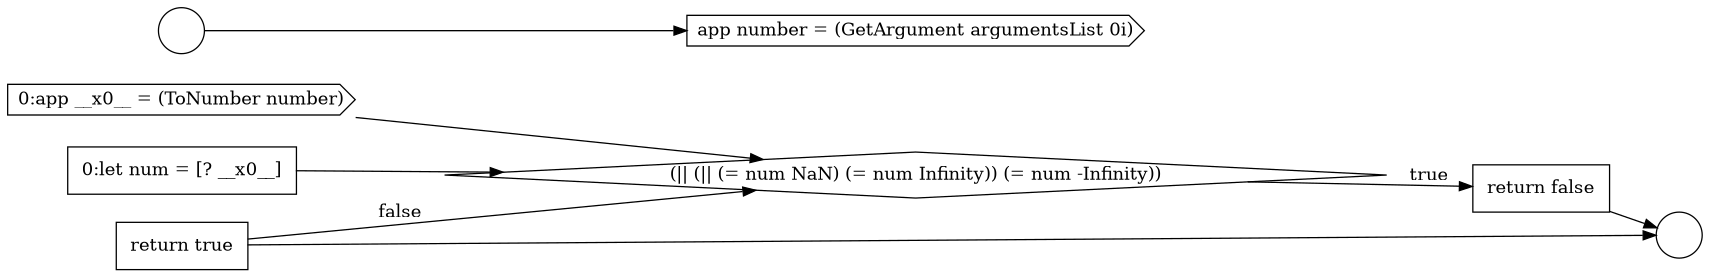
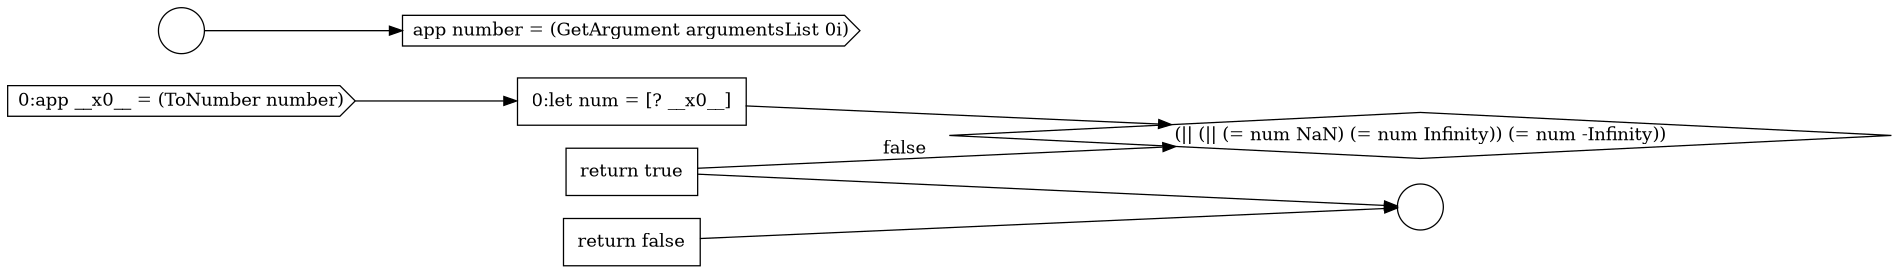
(553, 138) -> (430, 101)
(1354, 184) -> none
